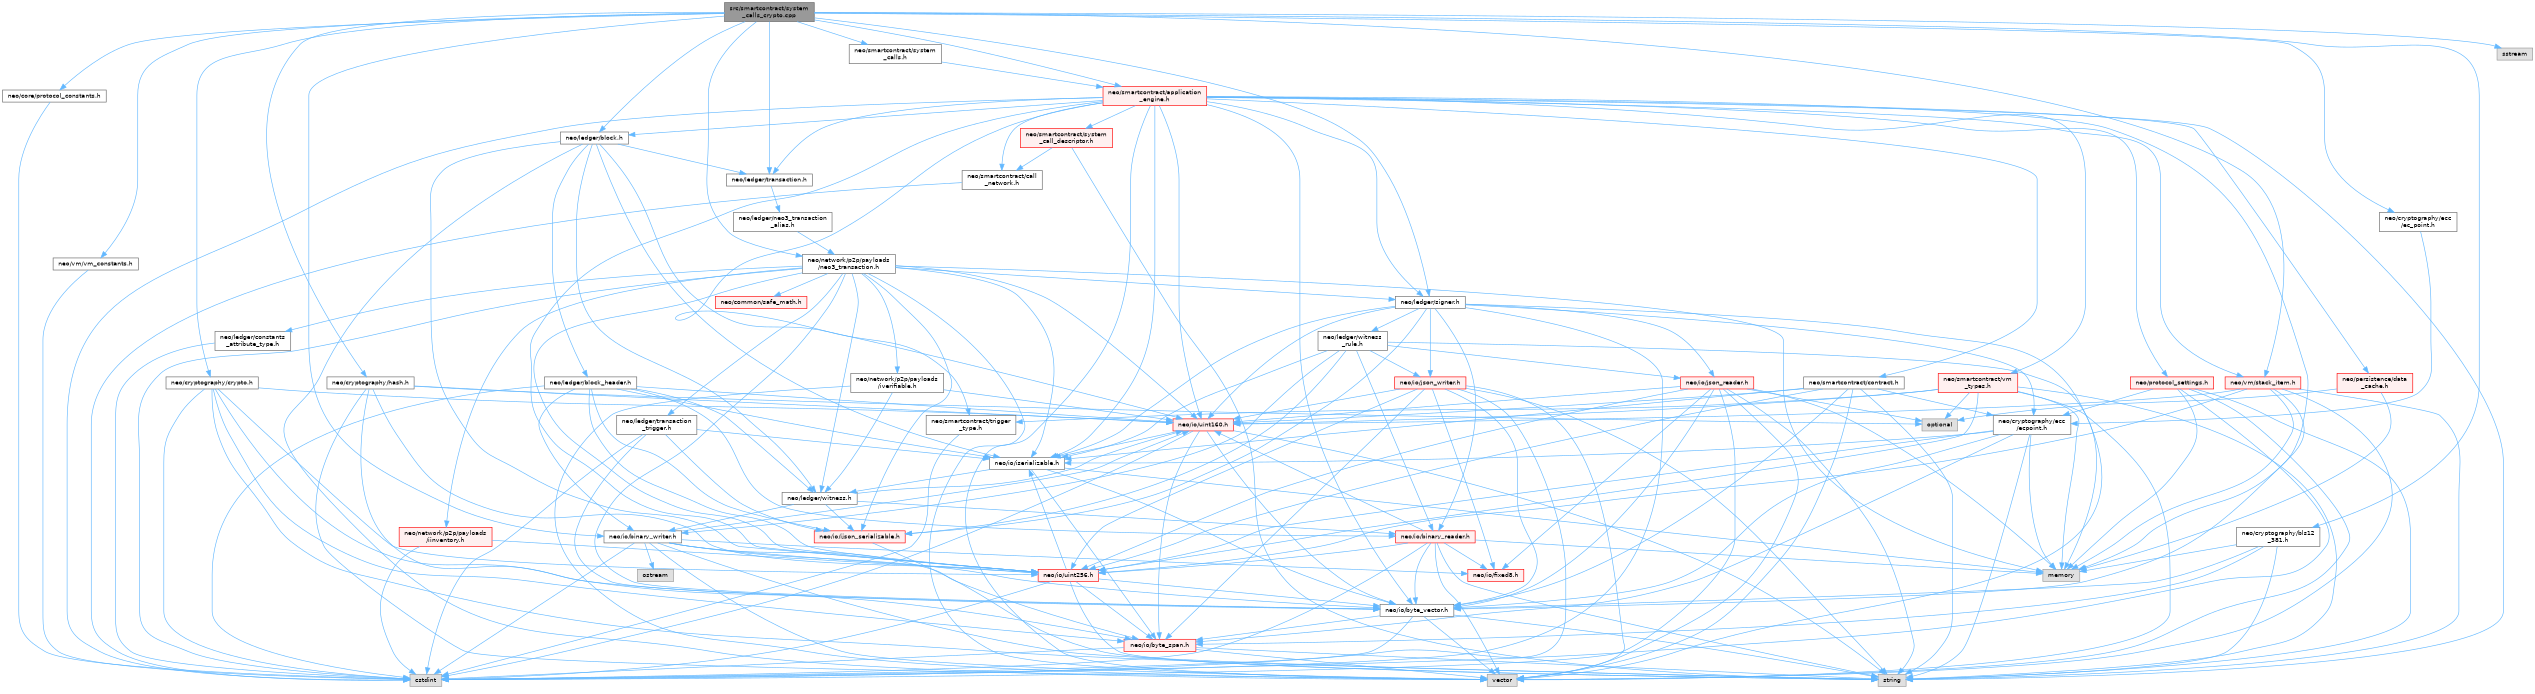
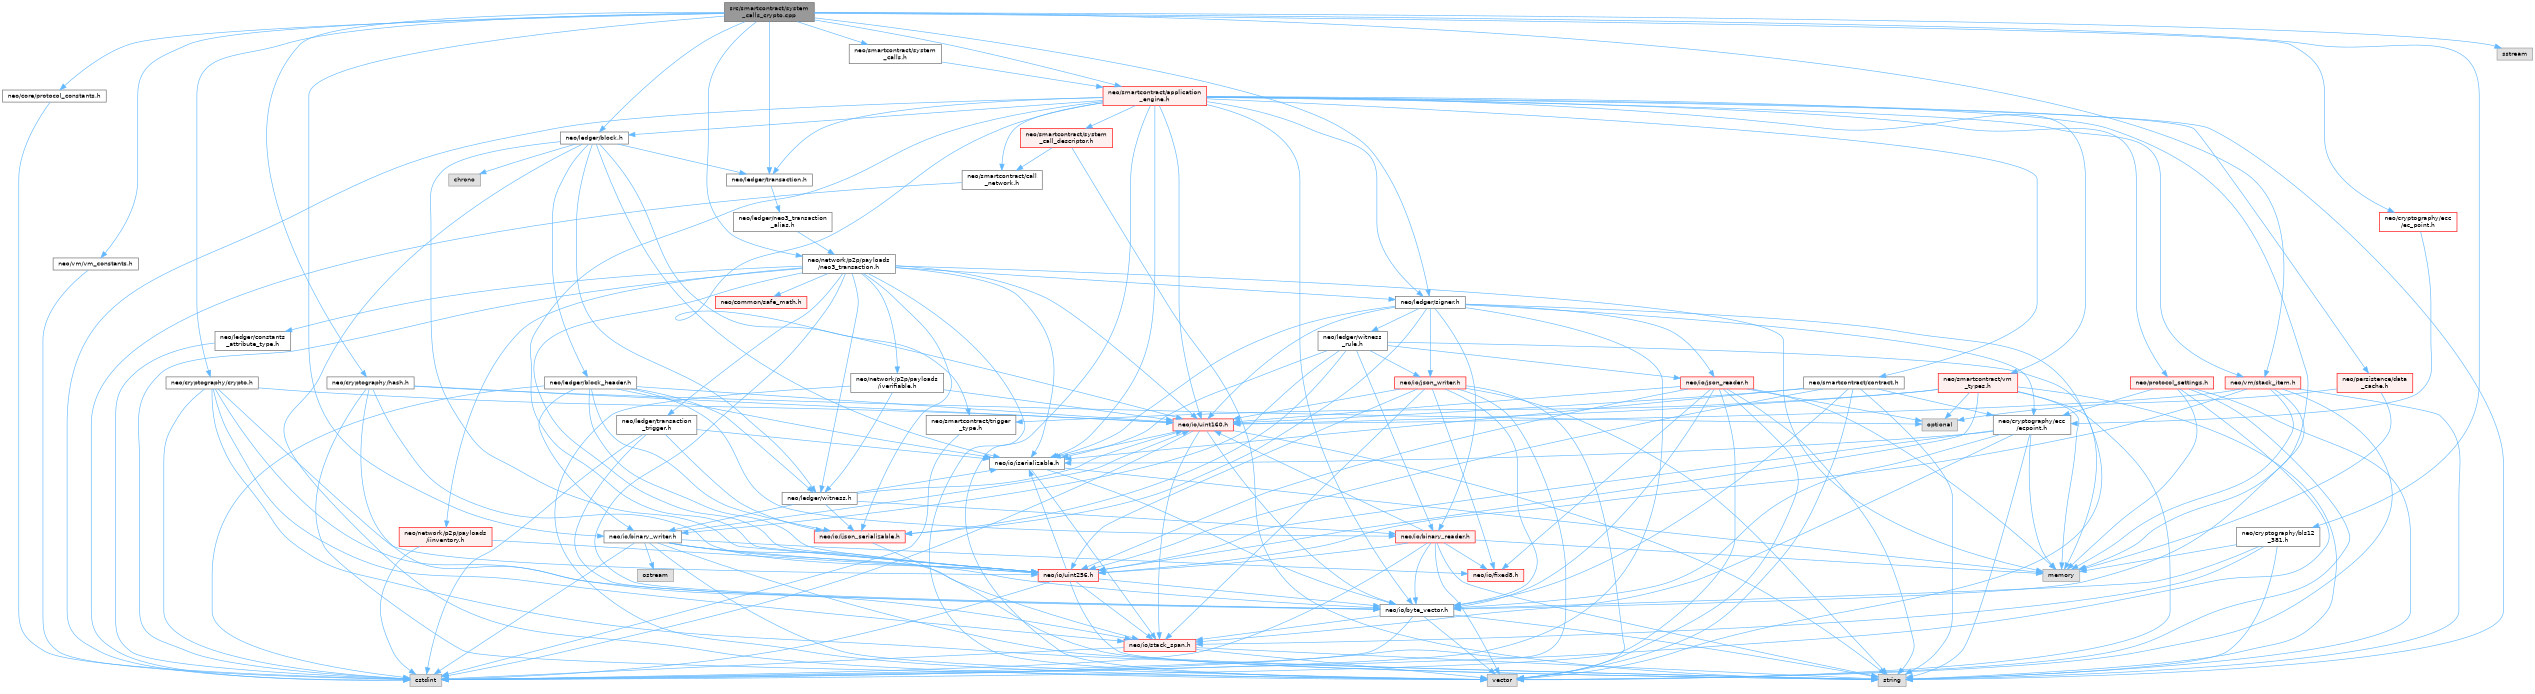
none -> (465, 180)
(2418, 222) -> (2418, 222)
(923, 480) -> (923, 482)
(1160, 645) -> (1160, 645)
